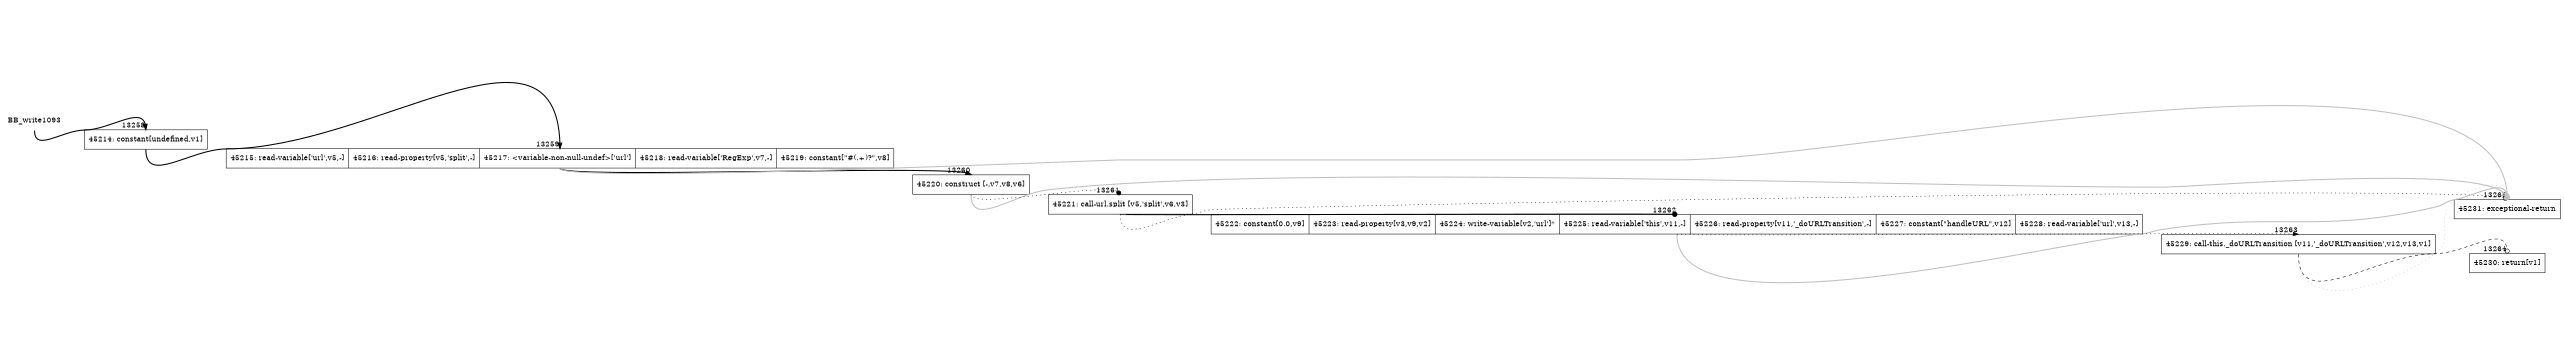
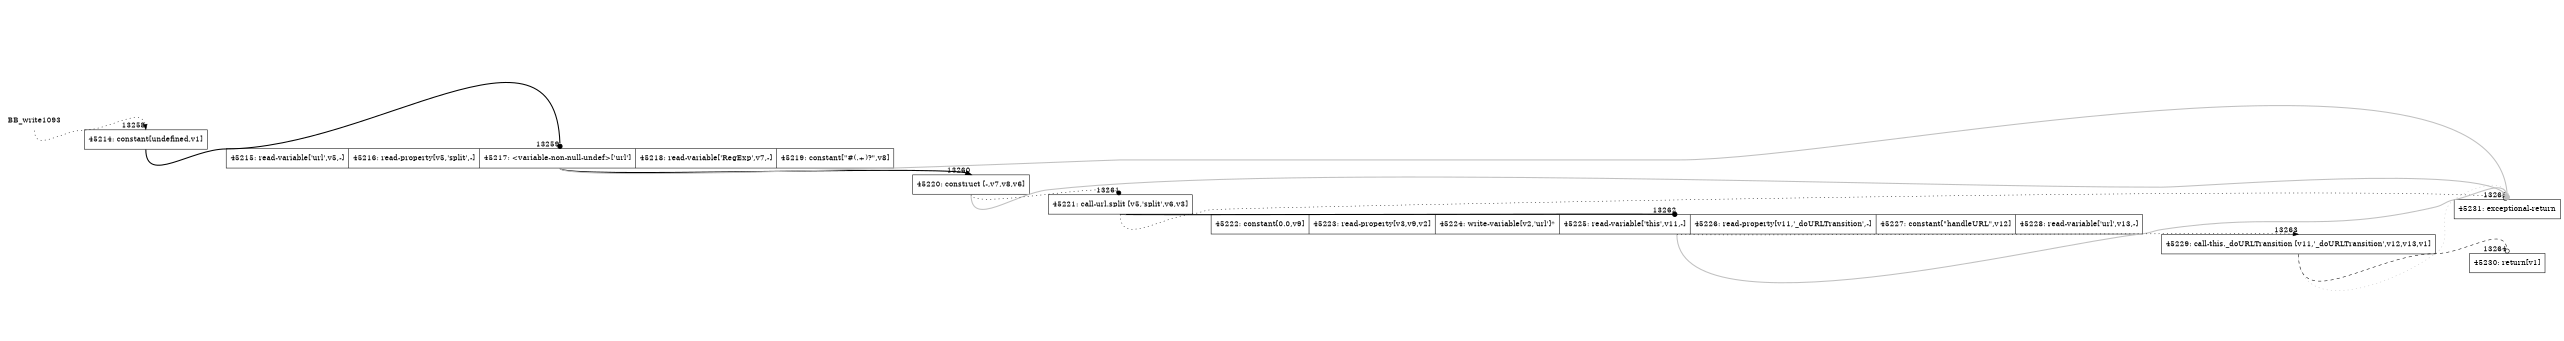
(366, 119) -> (366, 119)
(88, 130) -> (88, 130)
